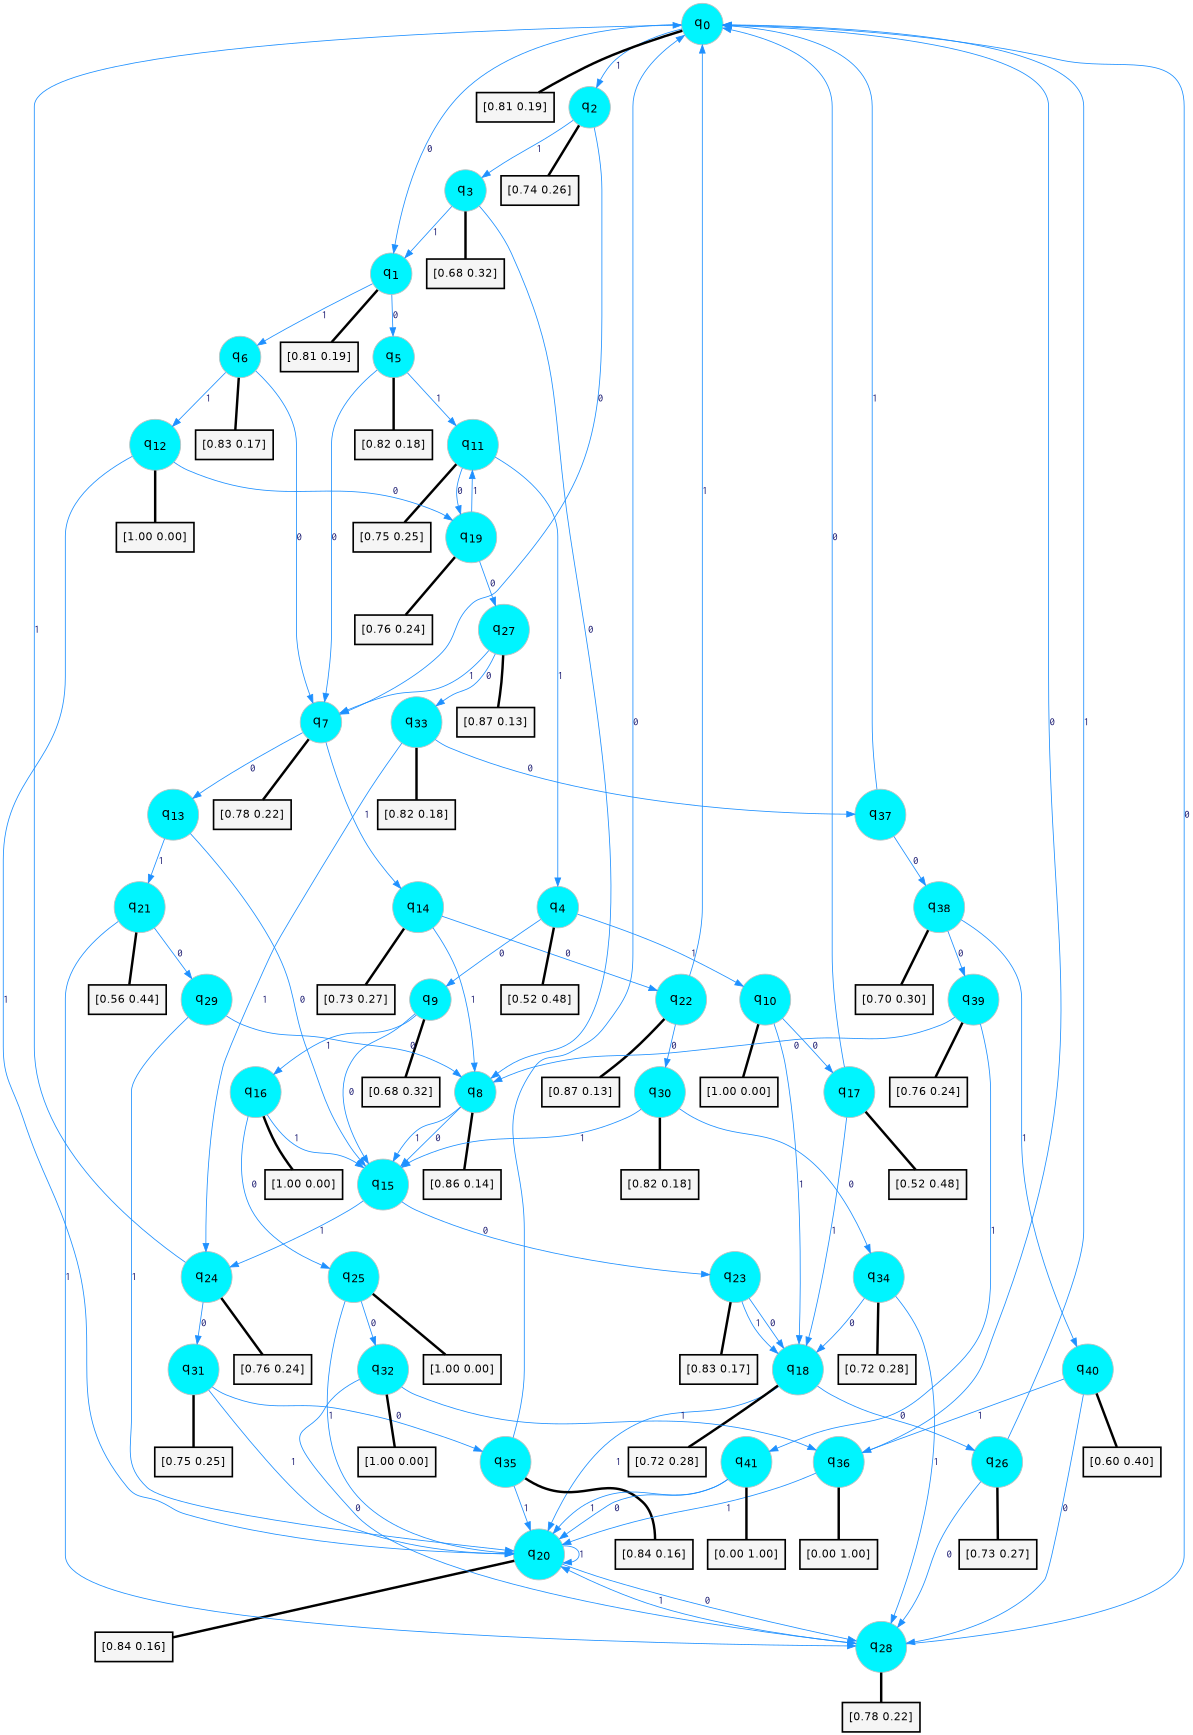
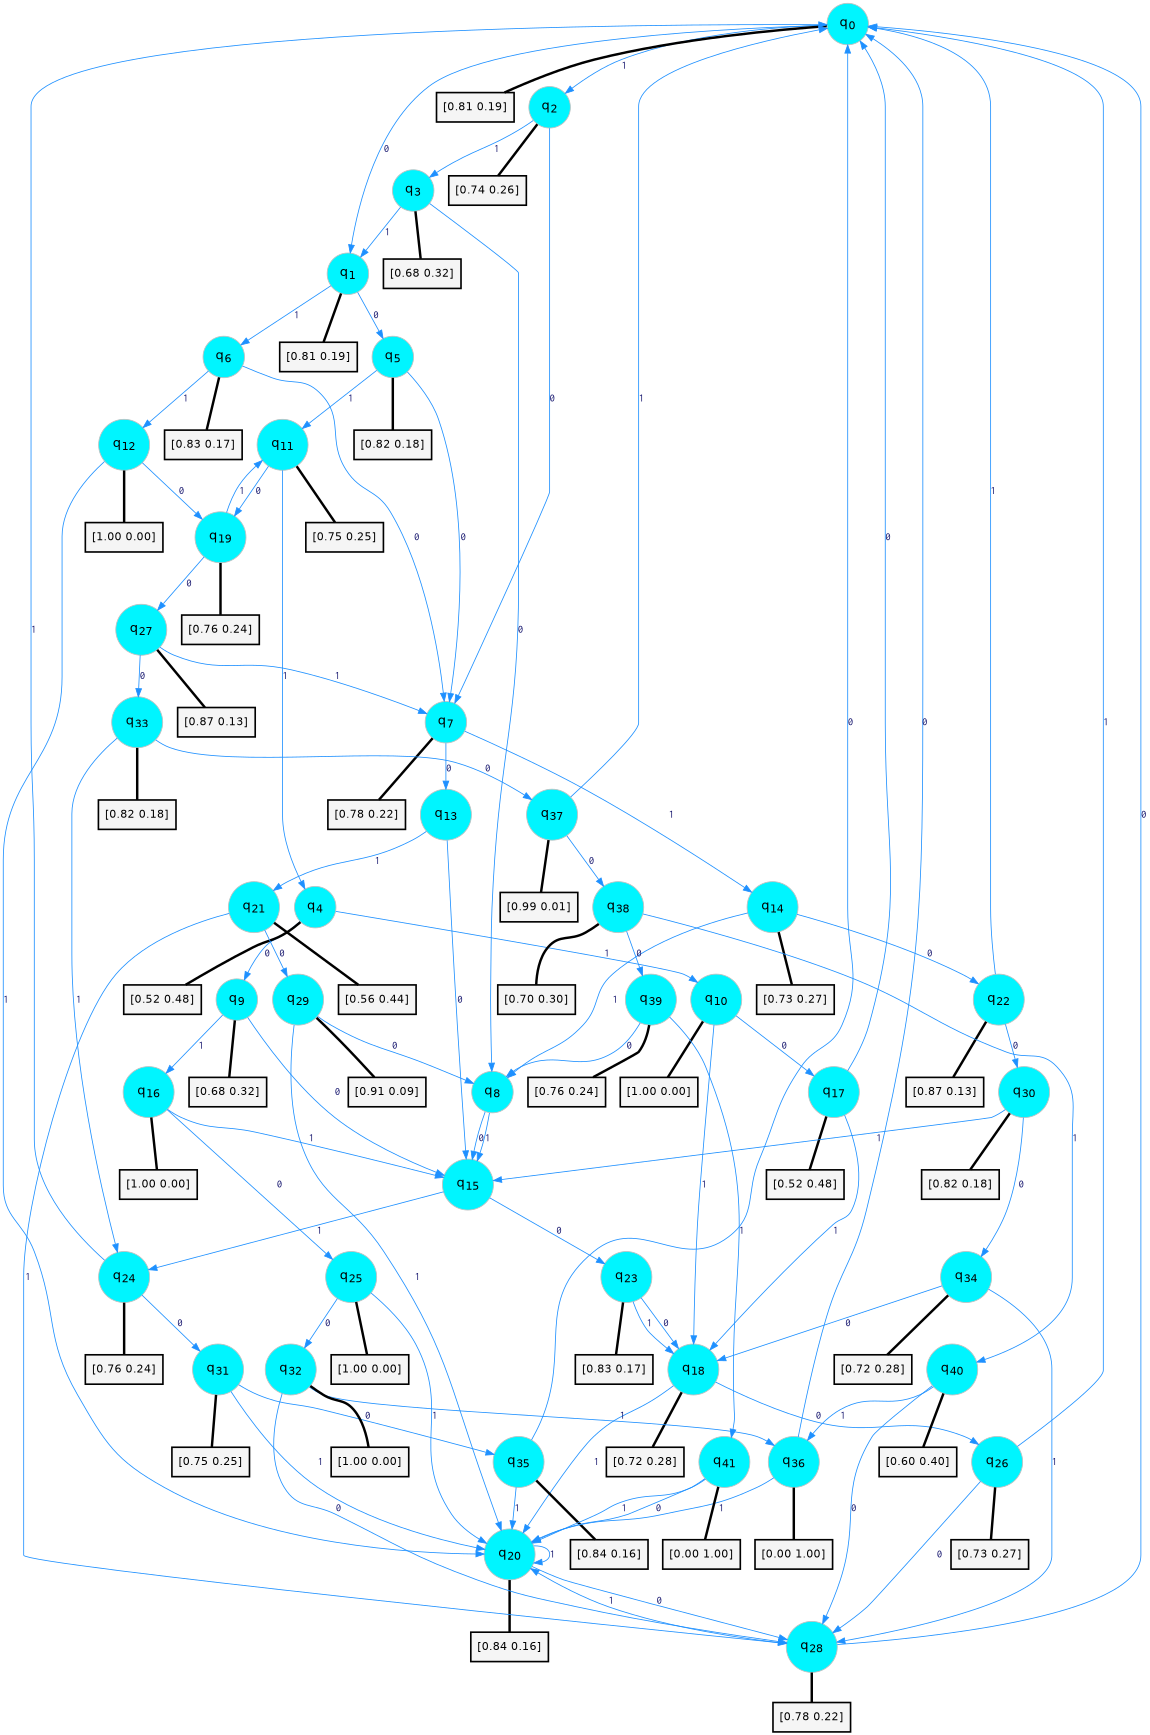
none -> (539, 907)
none -> (387, 1092)
(462, 1185) -> none
